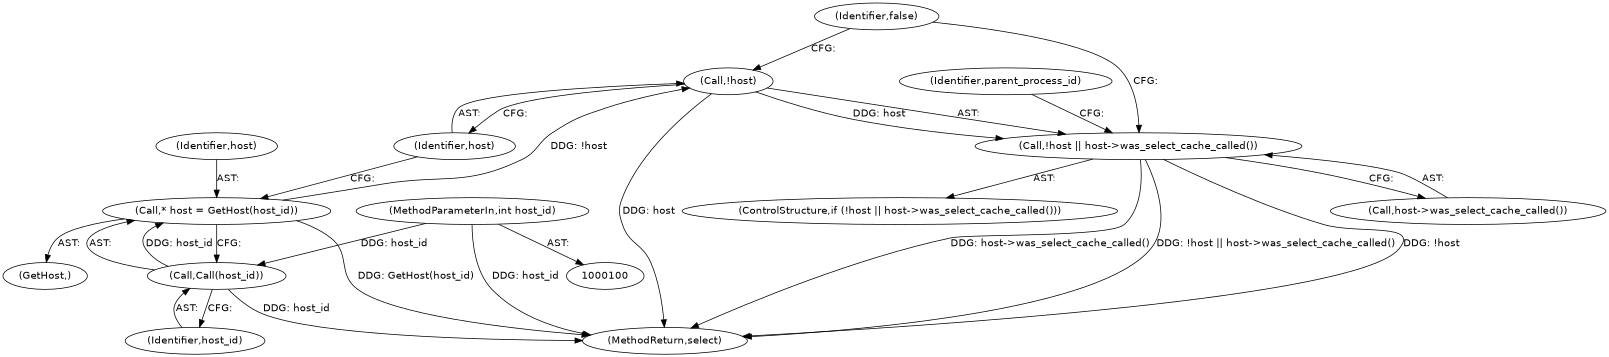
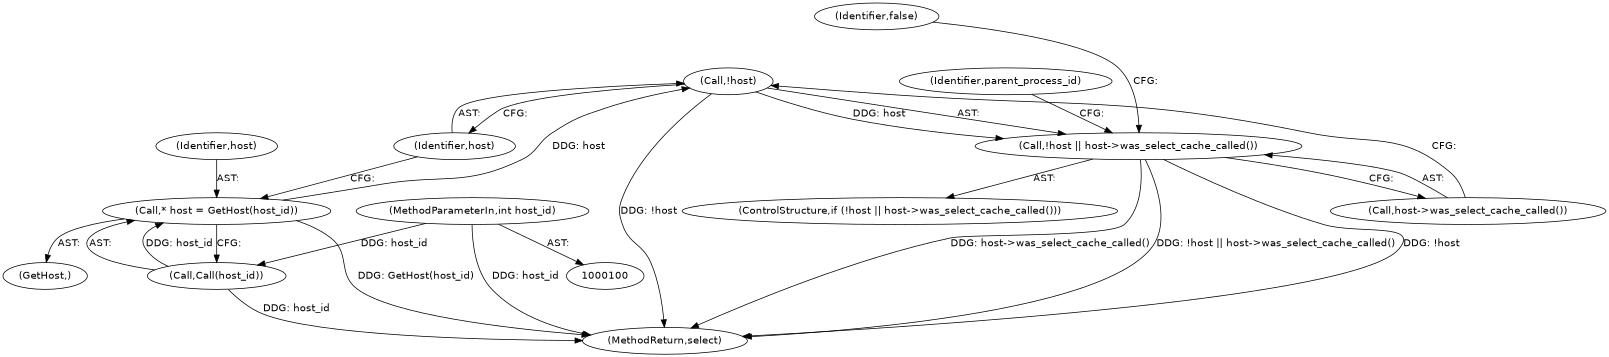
(805, 48) -> (1152, 109)
(579, 146) -> (579, 146)
(649, 211) -> (649, 211)
(195, 341) -> none
